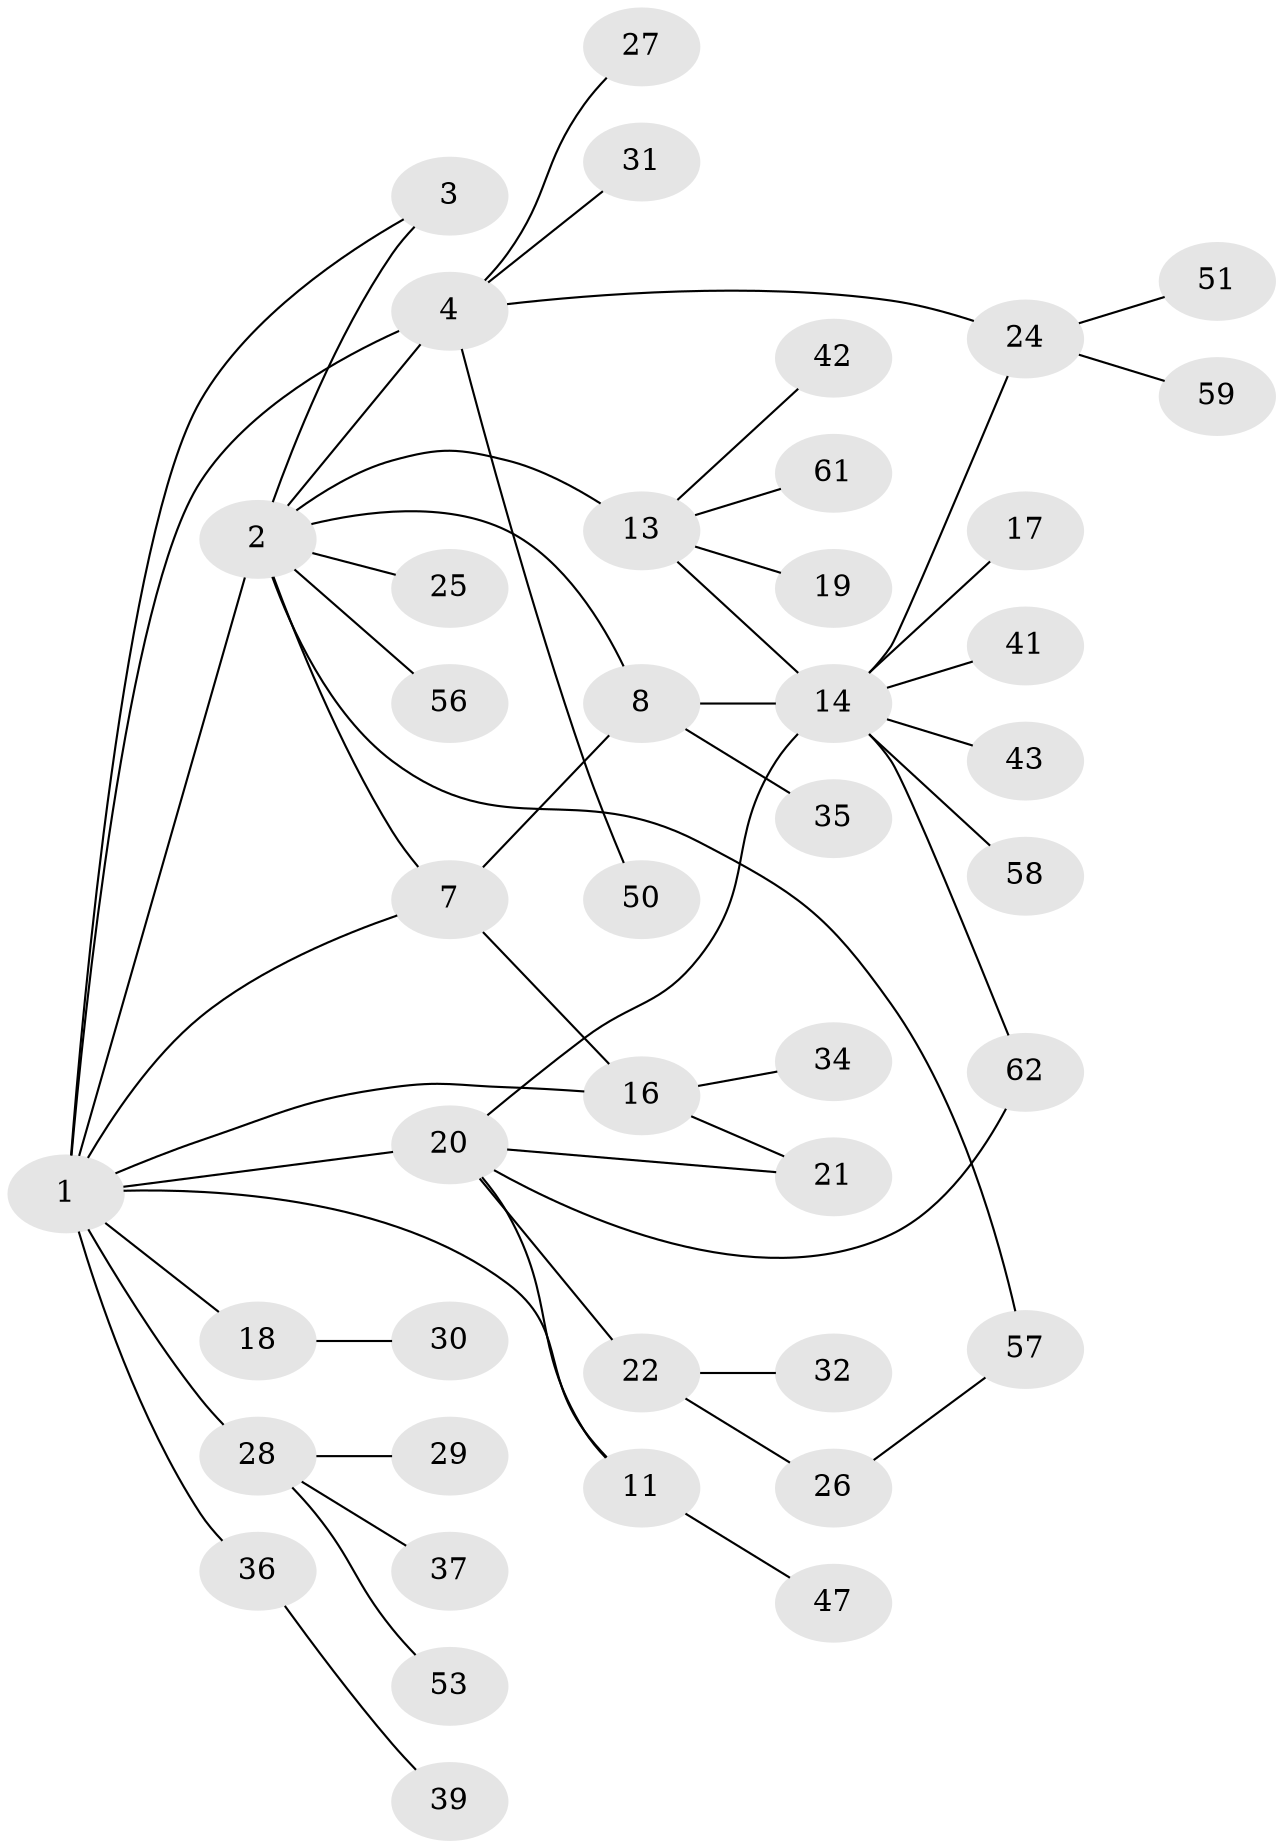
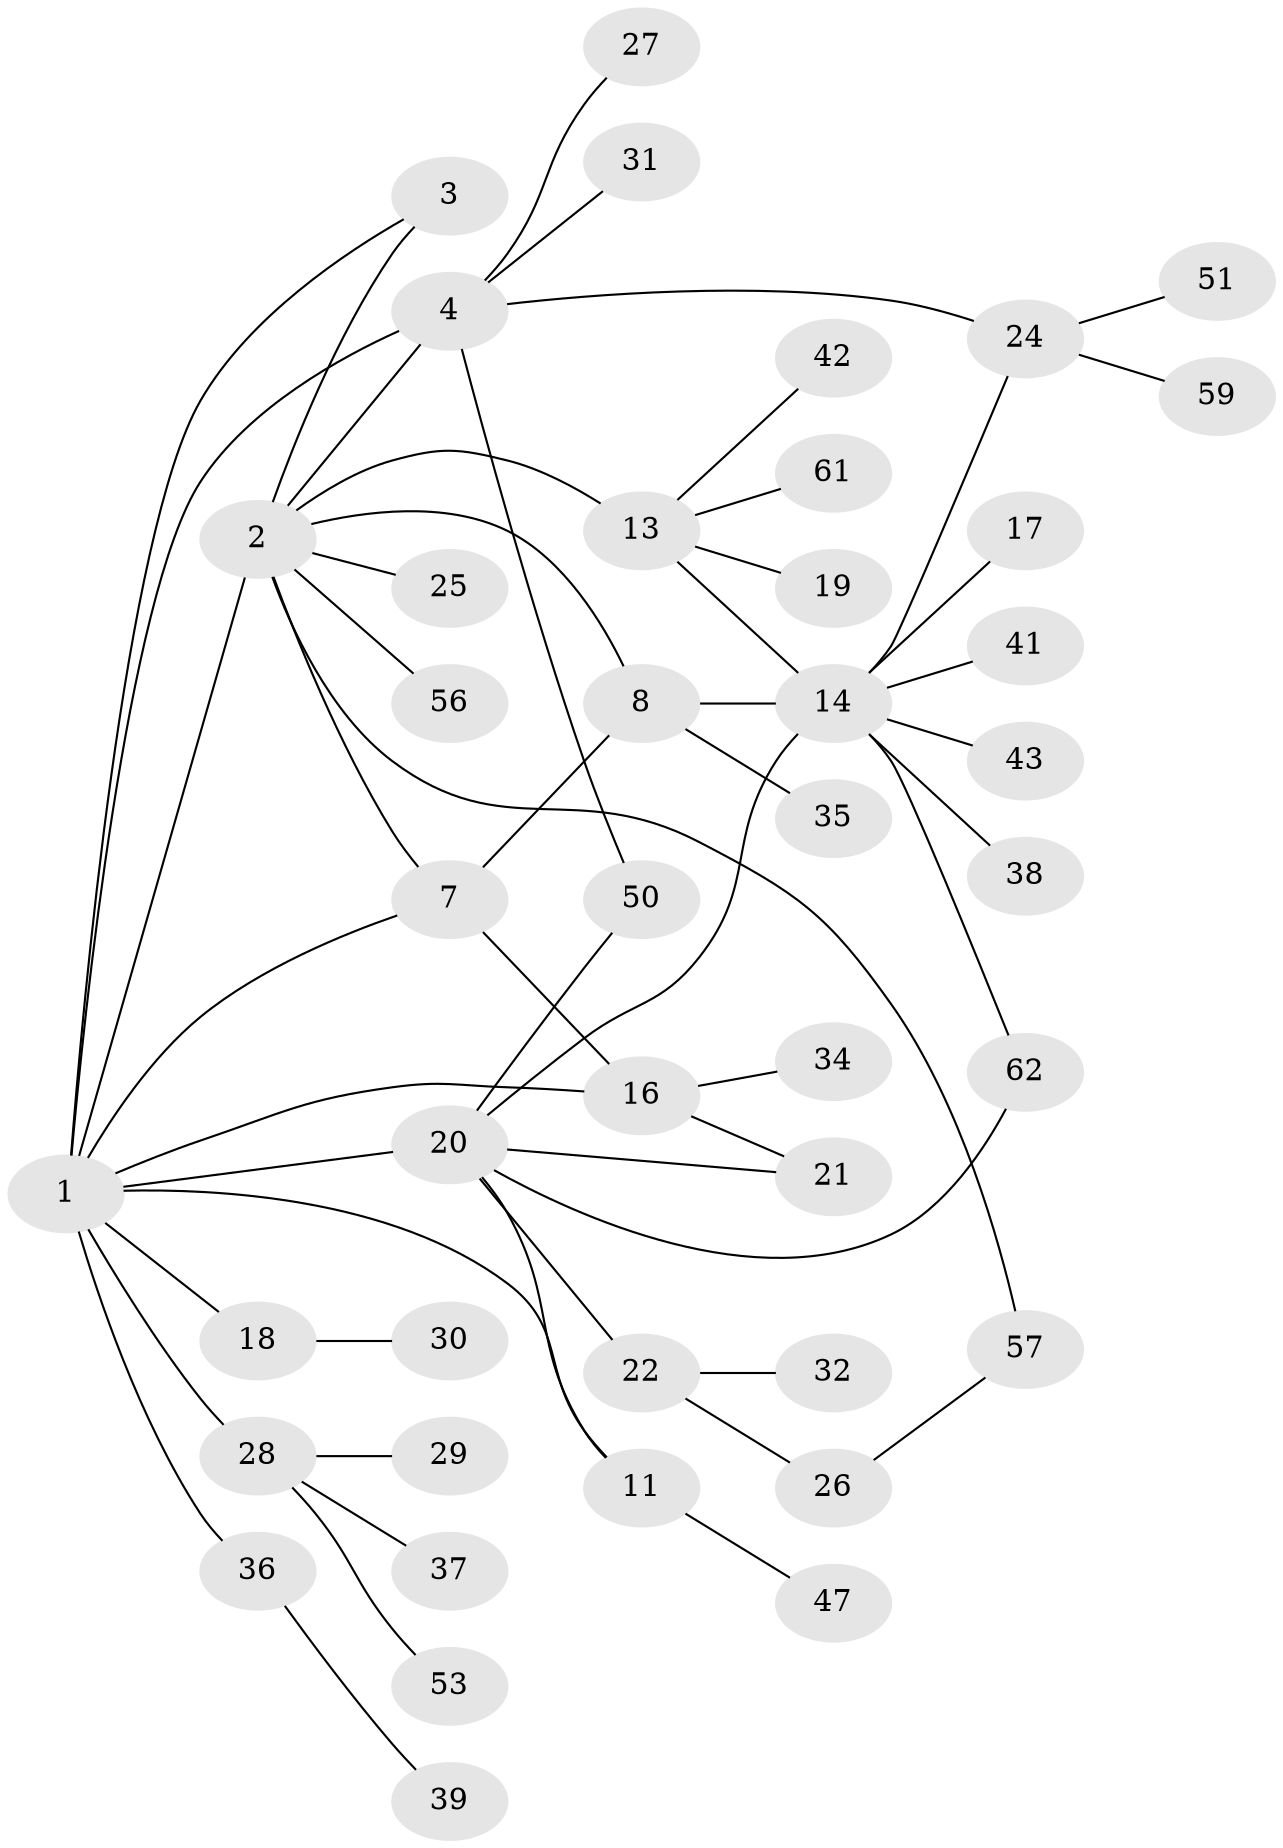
(1025, 876) -> (1025, 876)
none -> (544, 1021)
